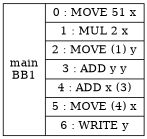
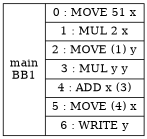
(95, 69) -> (95, 69)
